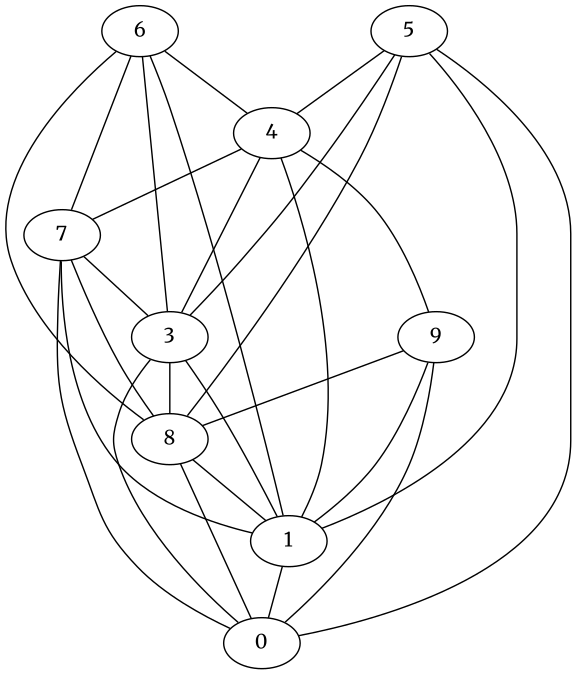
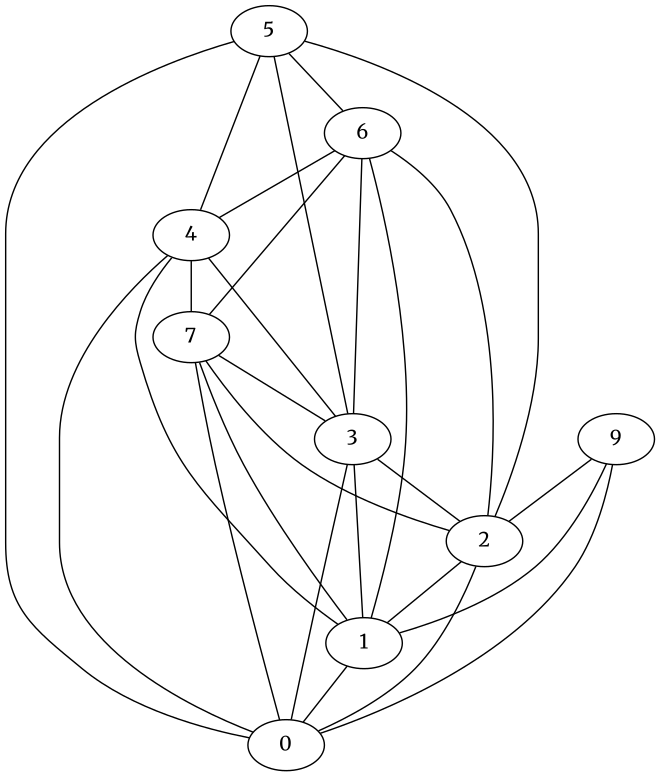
(381, 218) -> (60, 524)
(517, 328) -> (316, 82)
(170, 439) -> (484, 541)
